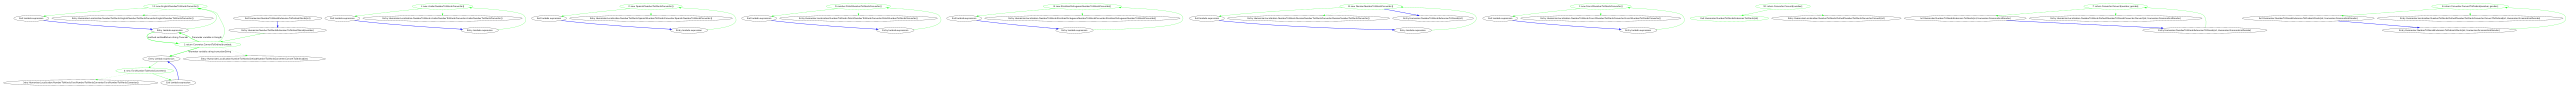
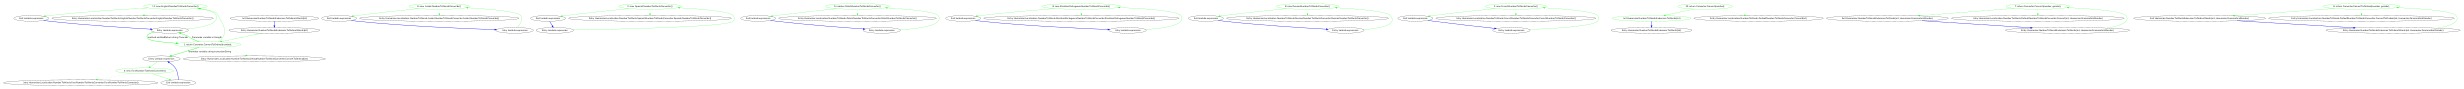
(1401, 12) -> (1652, 24)
(278, 30) -> (274, 30)
